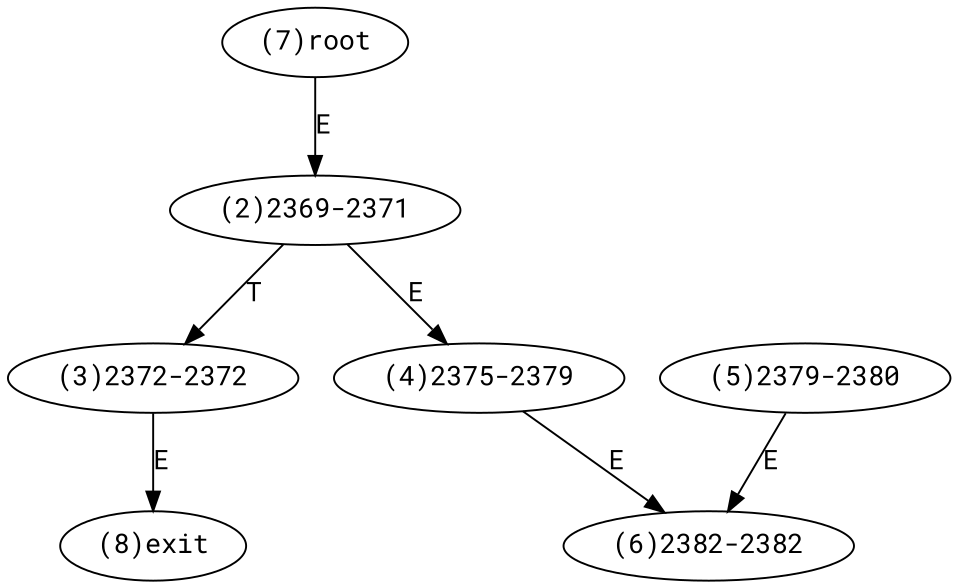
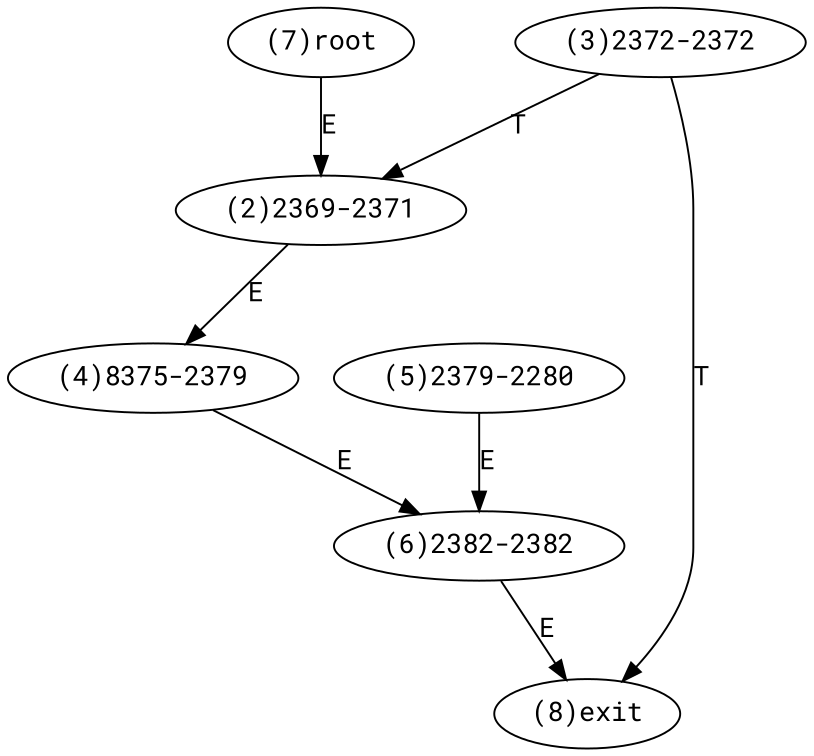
(241, 287) -> (500, 122)
(479, 378) -> (153, 378)
(805, 378) -> (479, 378)
(162, 462) -> (702, 378)
none -> (528, 622)
